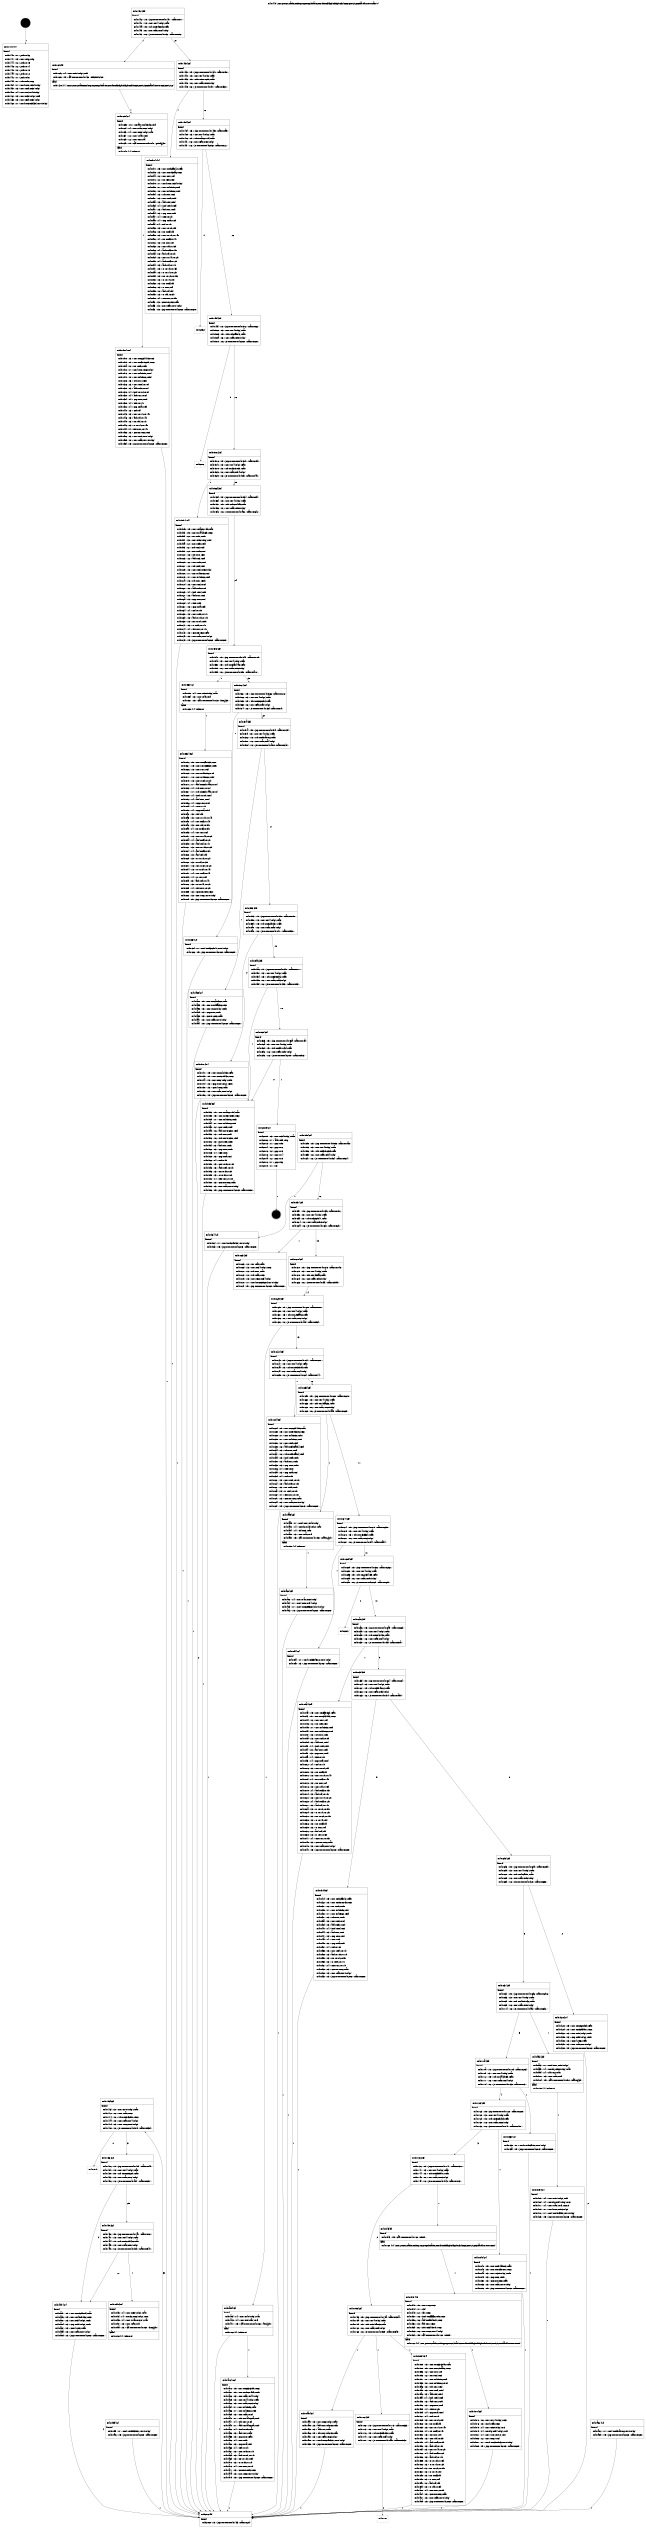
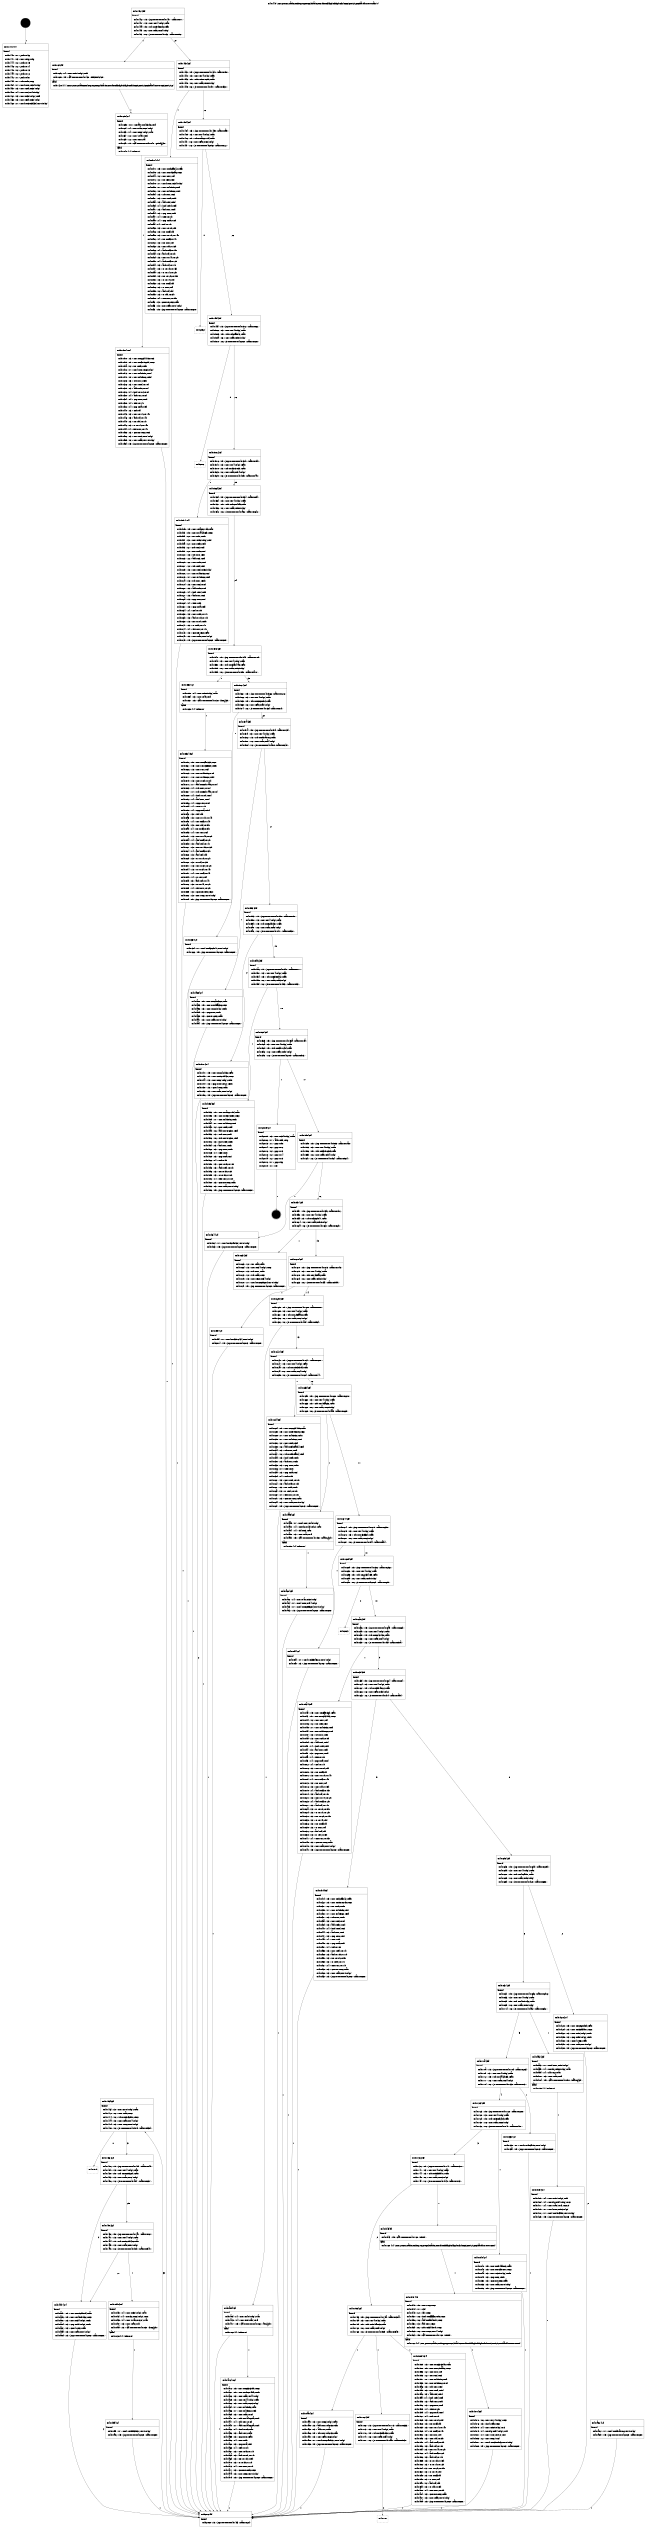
(263, 1079) -> (303, 1095)
none -> (236, 1337)
none -> (133, 2379)
